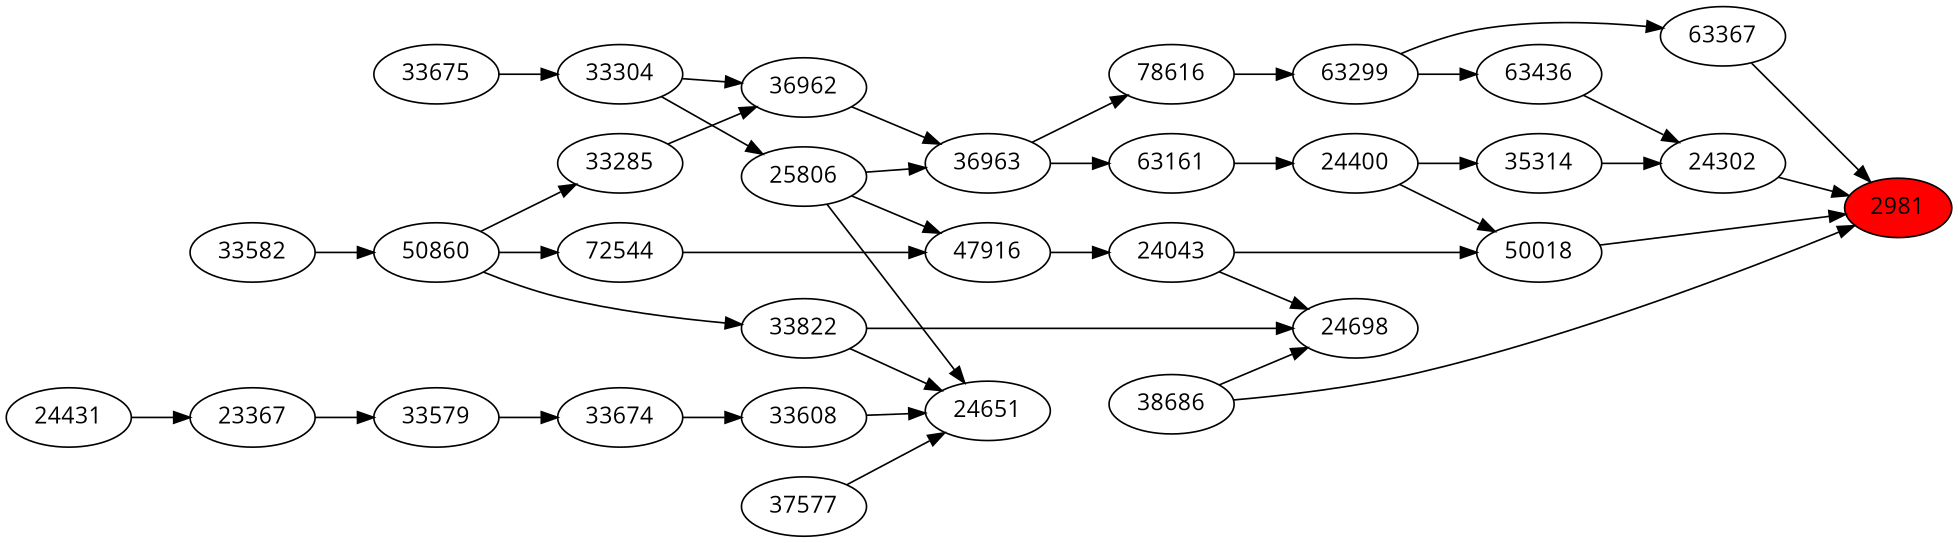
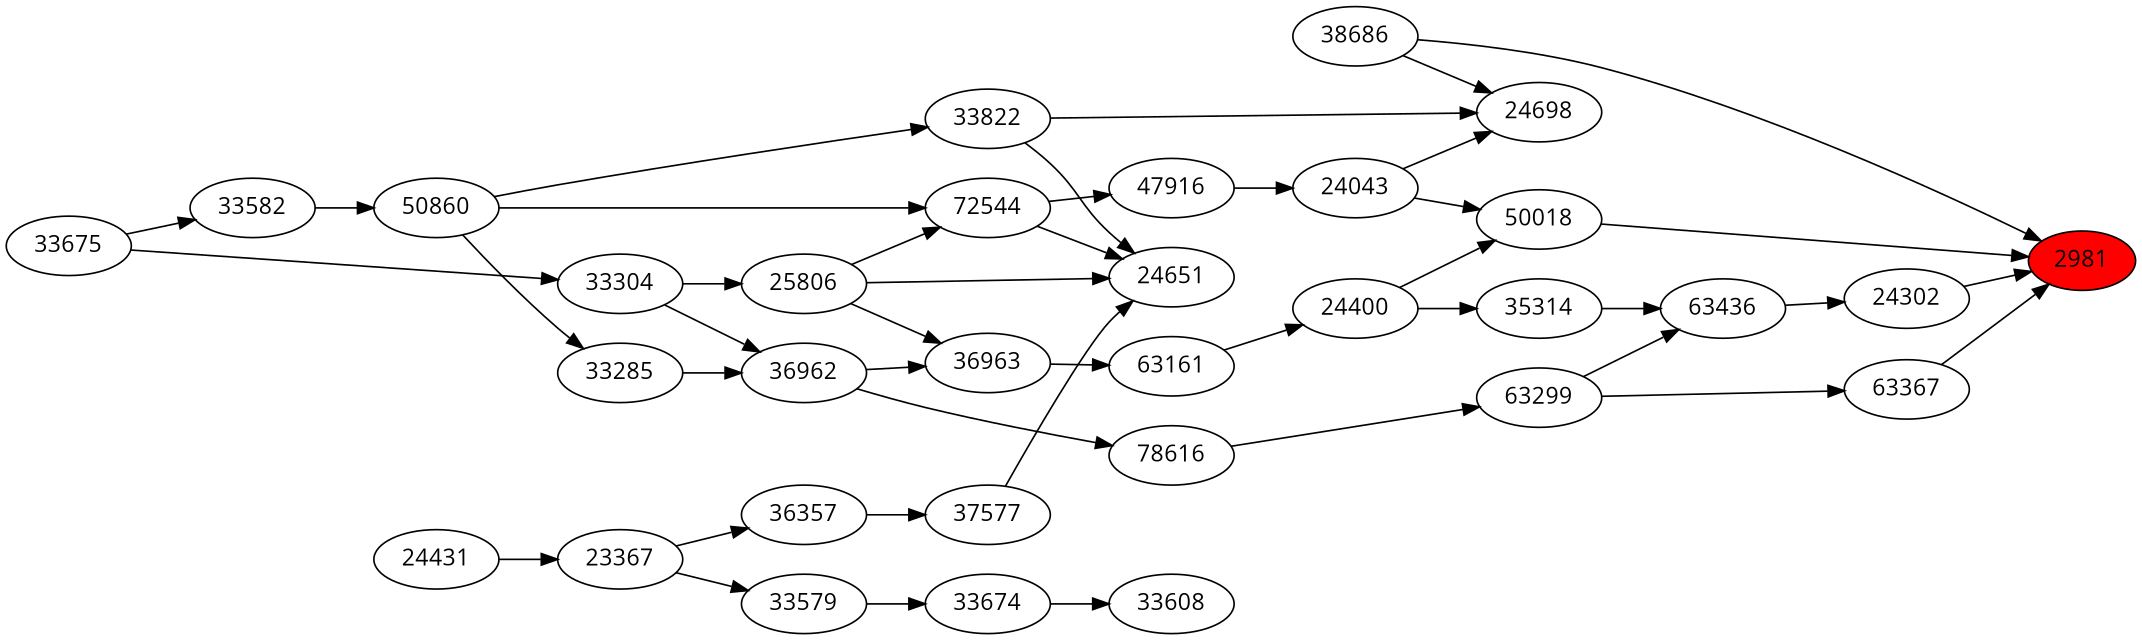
(1072, 123) -> (976, 419)
(1623, 163) -> (1623, 309)
(888, 211) -> (888, 249)
none -> (152, 229)
(887, 414) -> (1072, 240)
none -> (804, 515)
